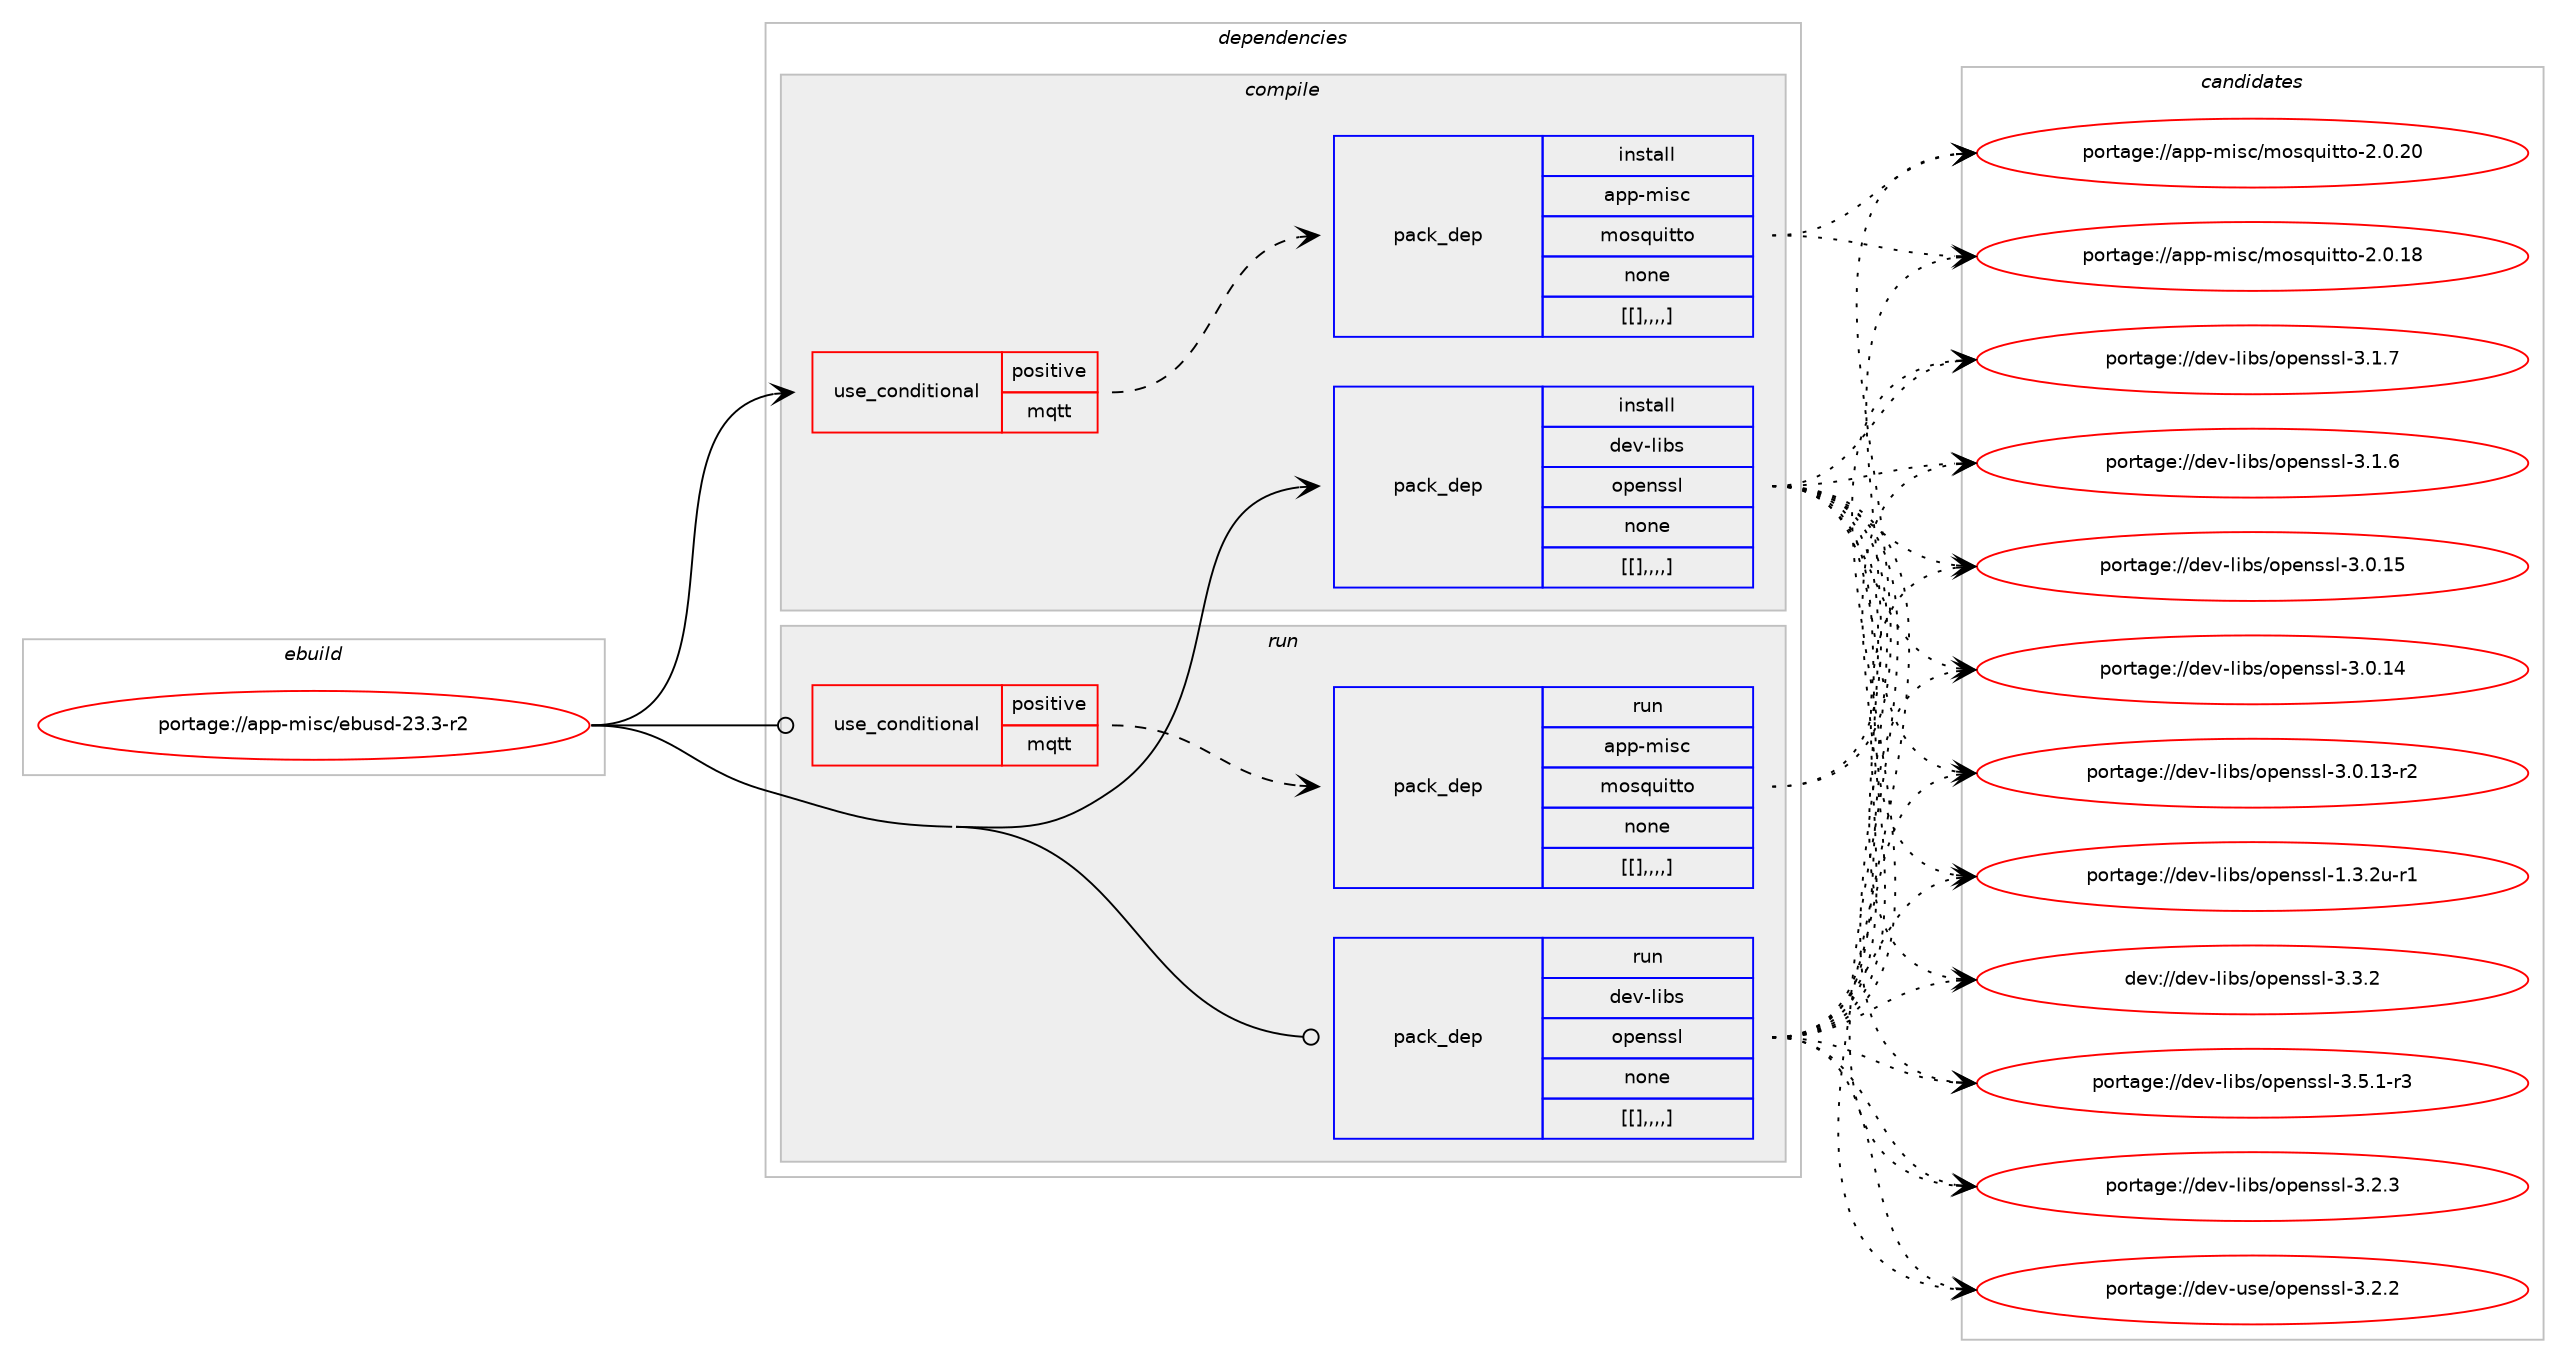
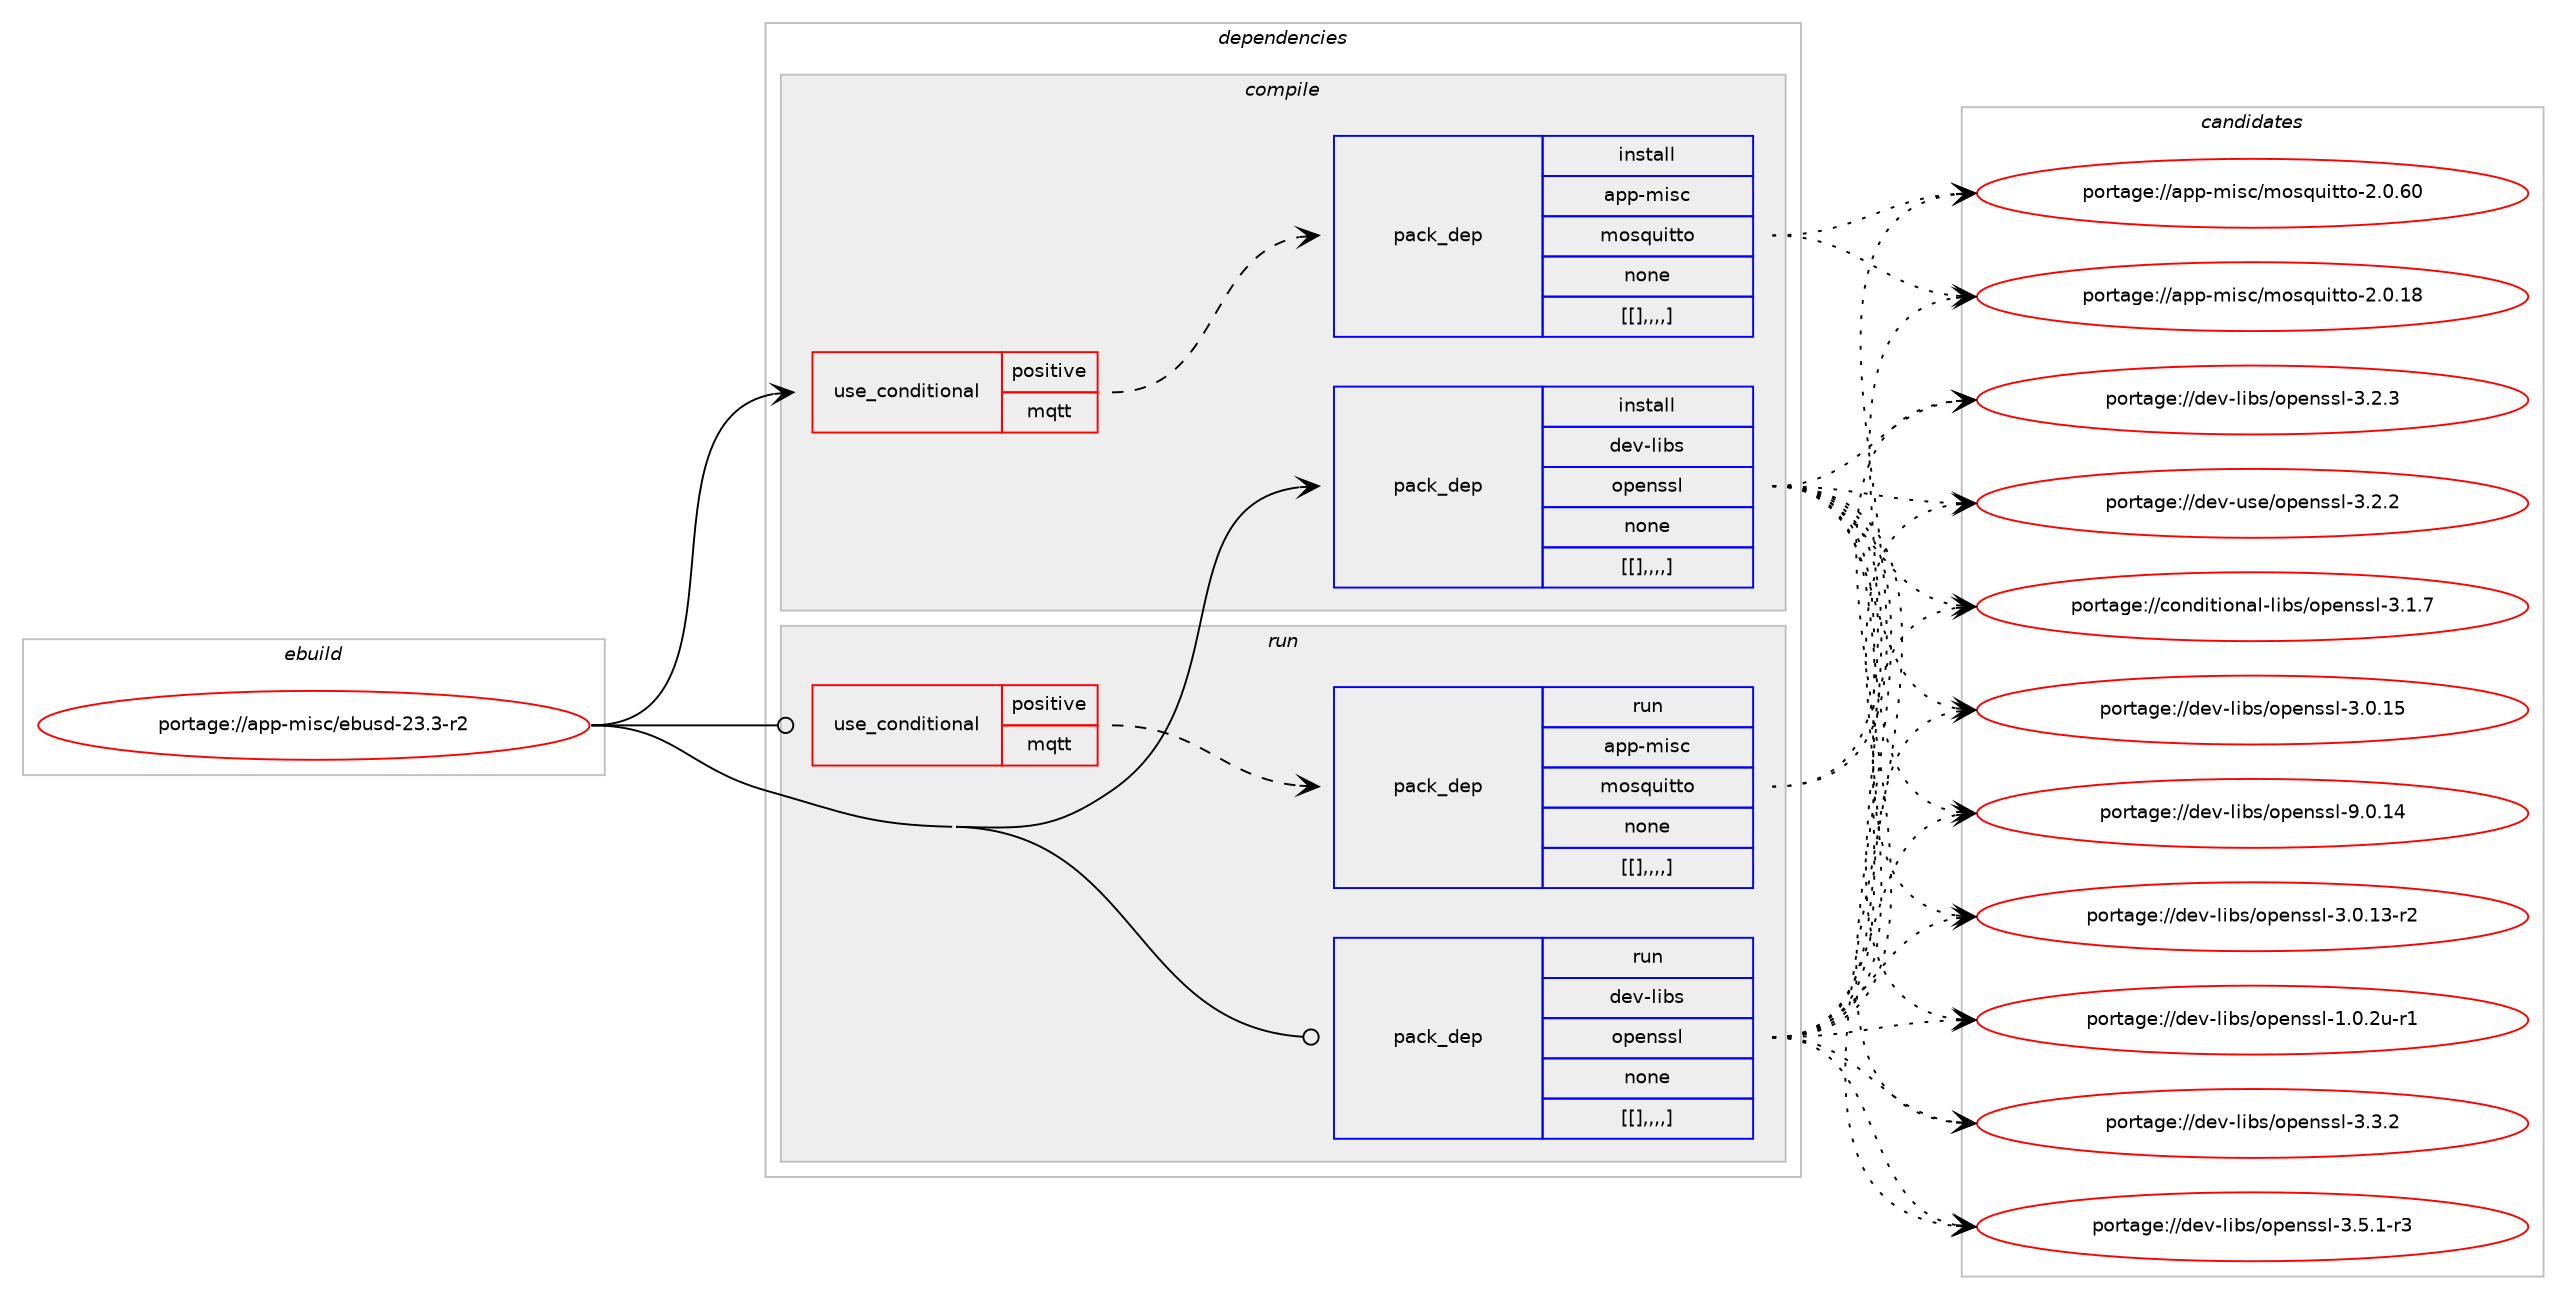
(2253, 153) -> (2253, 193)
(2253, 360) -> (2253, 607)
(2253, 463) -> none
(2253, 670) -> (2253, 813)
(2253, 877) -> (2253, 1020)
(2253, 980) -> (2253, 1123)
